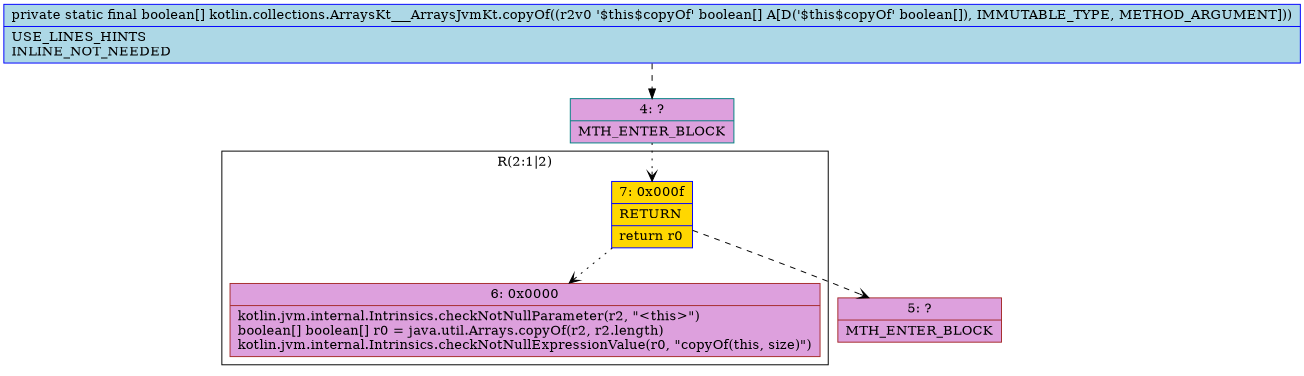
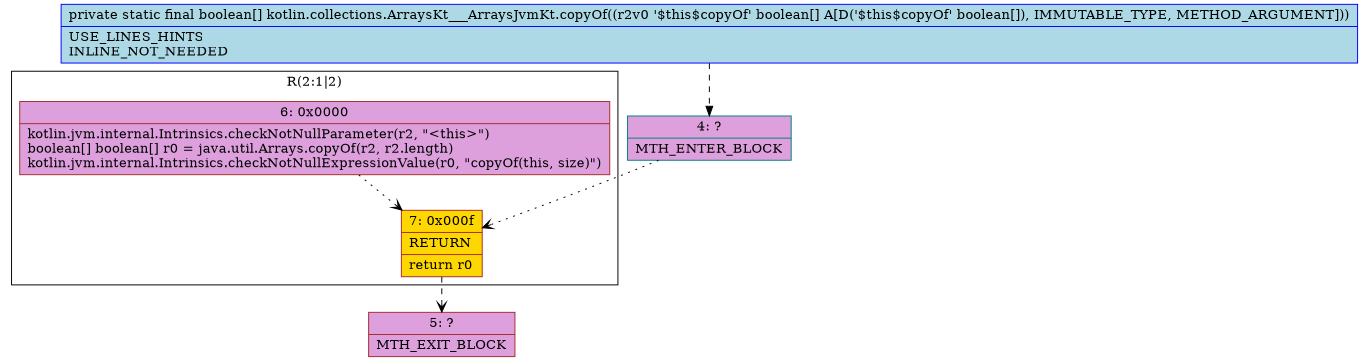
(652, 215) -> (442, 244)
(595, 262) -> (377, 190)
(920, 331) -> (442, 345)
